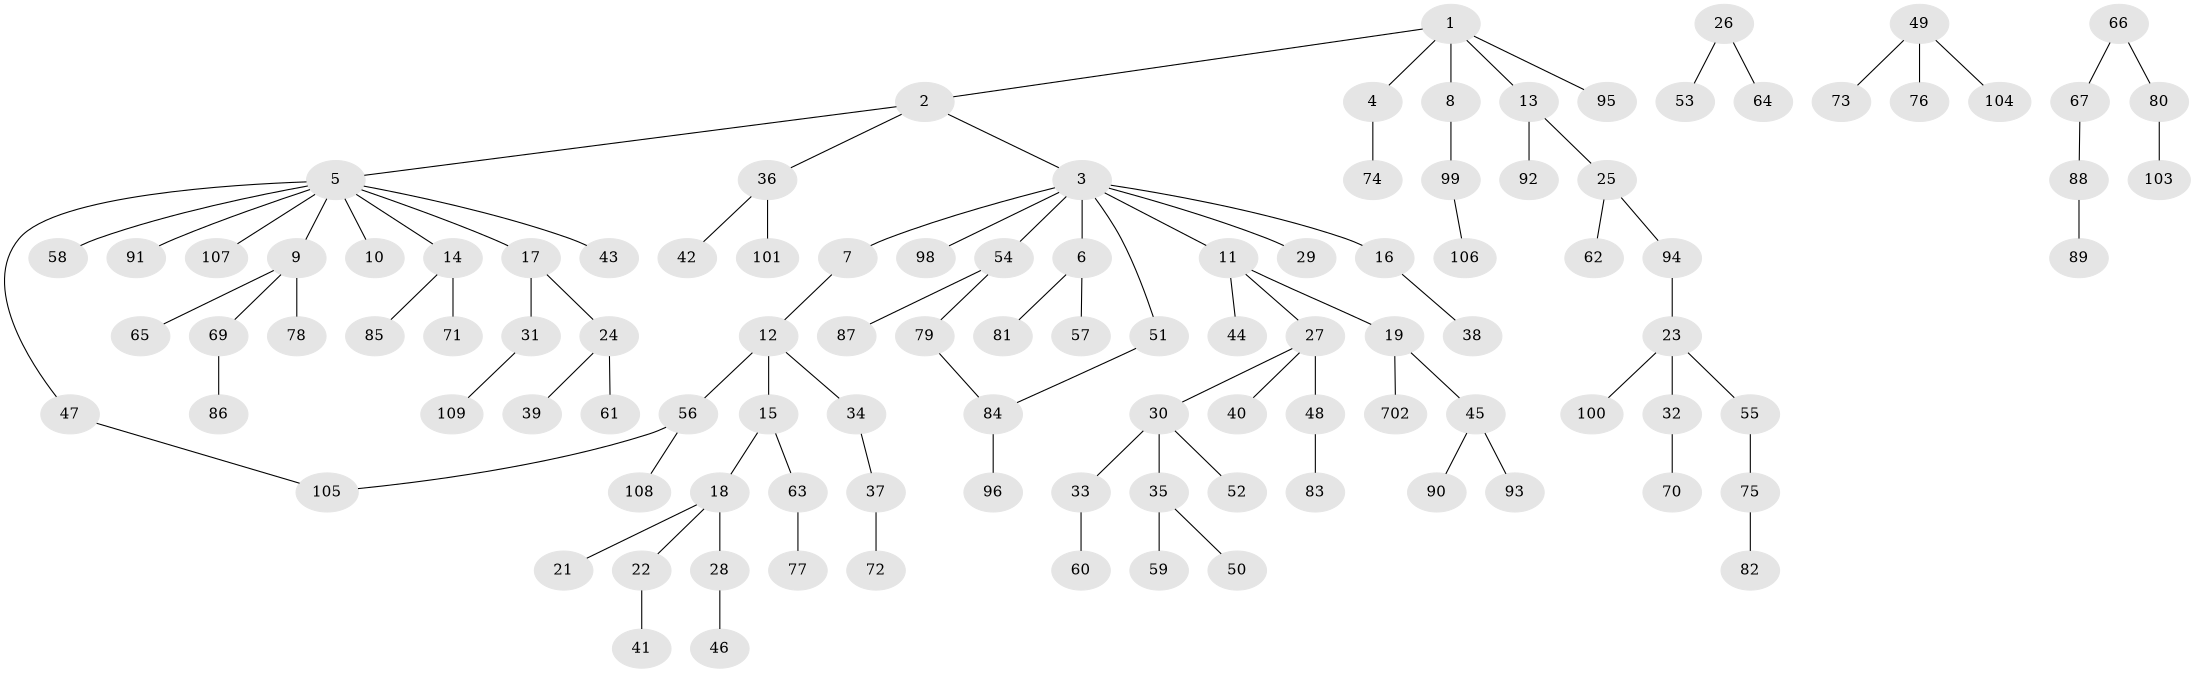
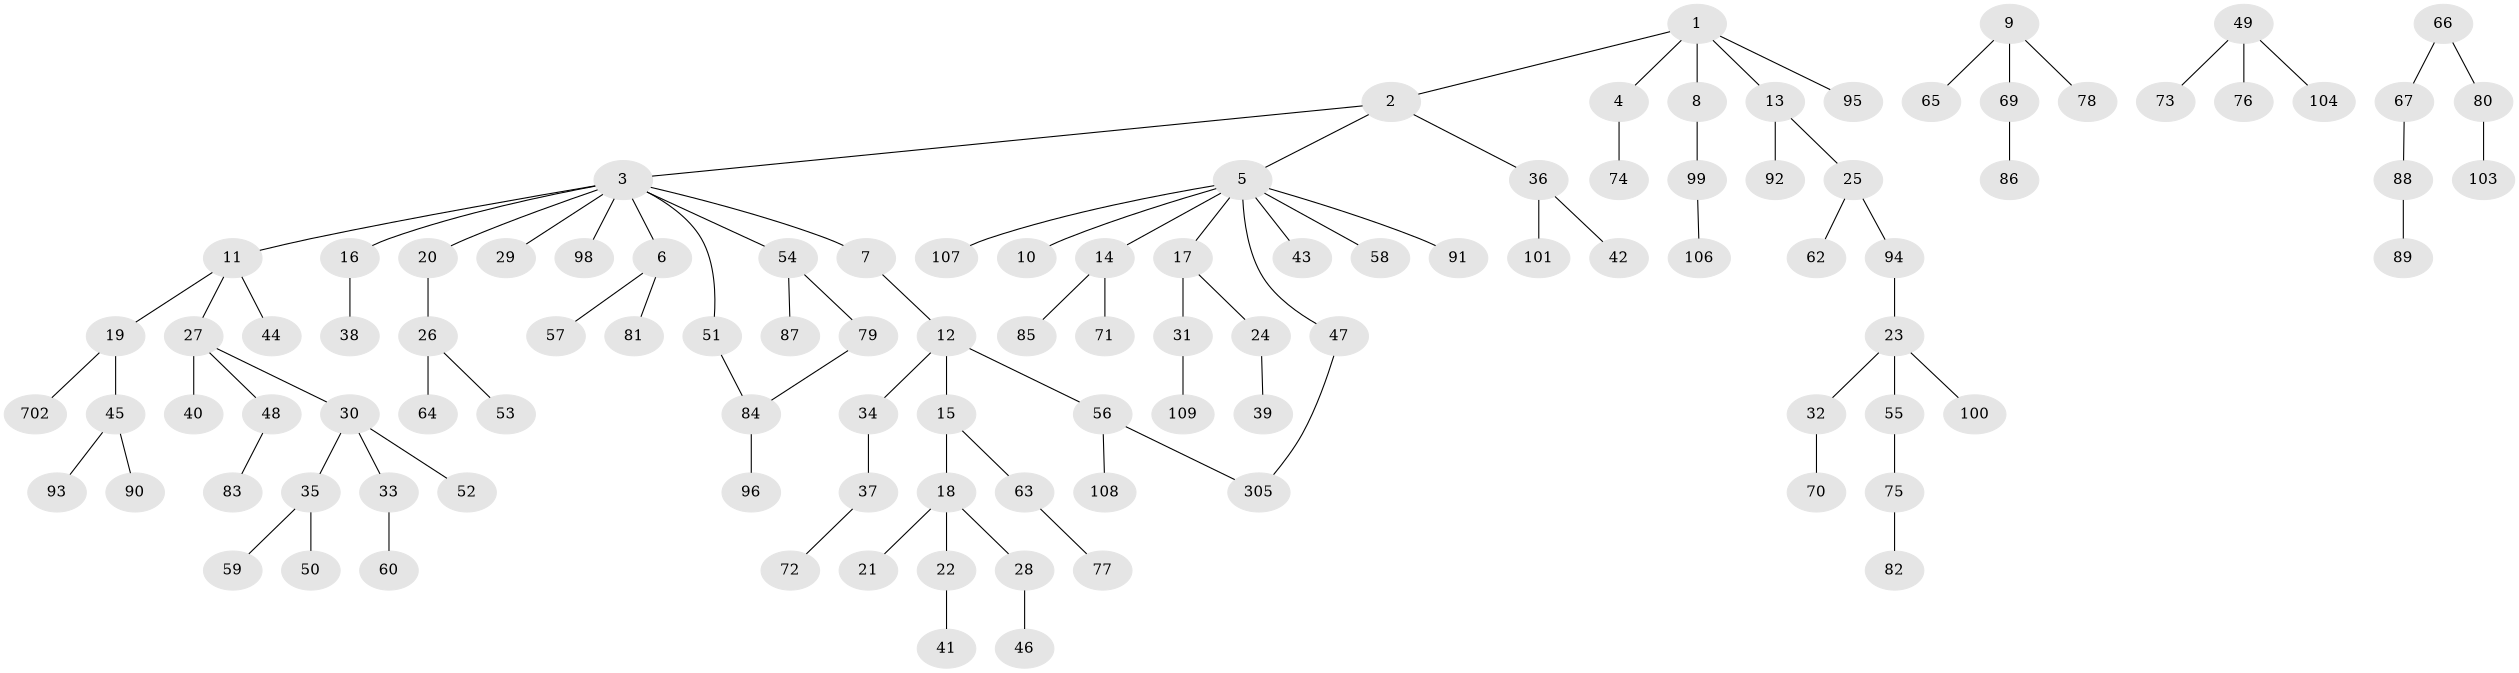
(316, 219) -> none
none -> (428, 258)
(610, 414) -> none
(327, 492) -> (1259, 492)
